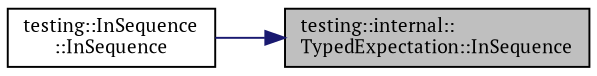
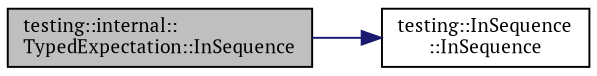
(240, 38) -> (337, 38)
